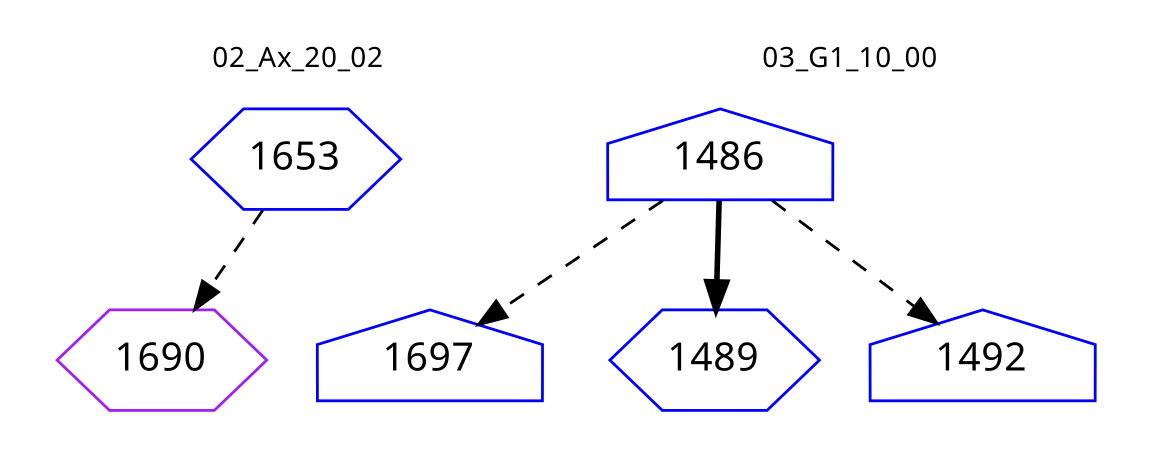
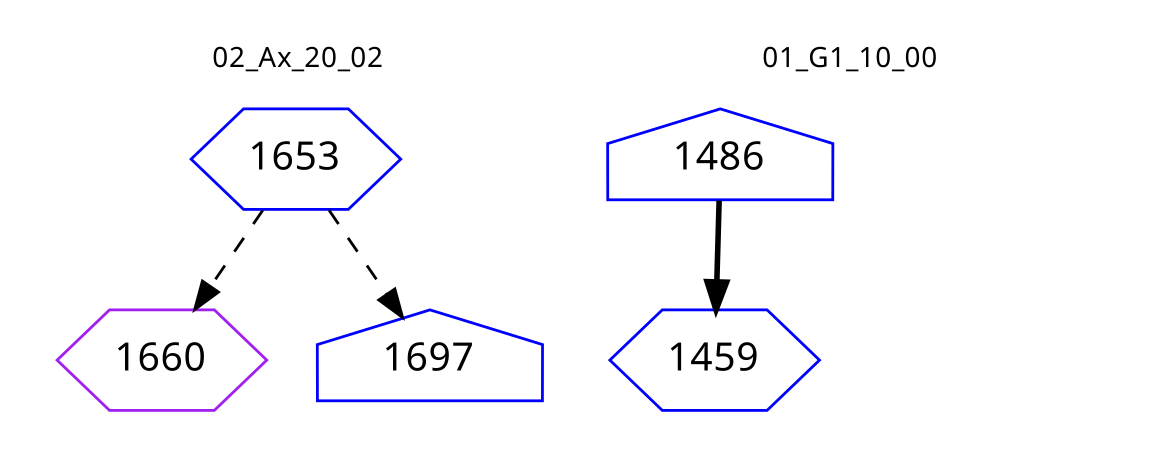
(851, 60) -> (851, 60)
(607, 238) -> (358, 252)
(162, 360) -> (162, 360)
(715, 360) -> (715, 360)
(983, 360) -> none
